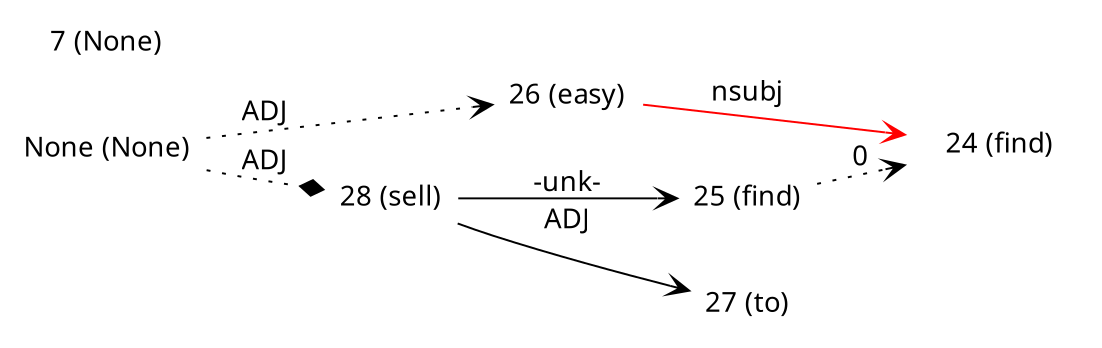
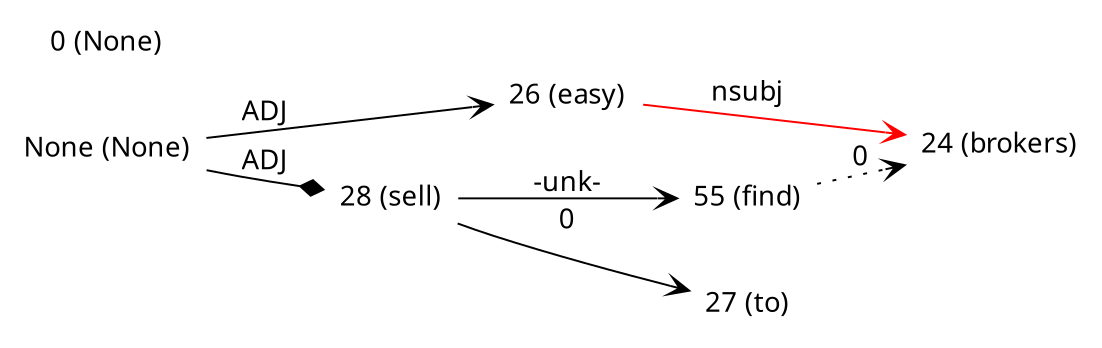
(107, 43) -> (107, 43)
(339, 122) -> (339, 122)
(1000, 145) -> (1000, 145)
(253, 179) -> (253, 179)
(747, 198) -> (747, 198)
(568, 221) -> (568, 221)
